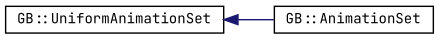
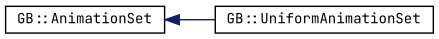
(256, 20) -> (197, 20)
